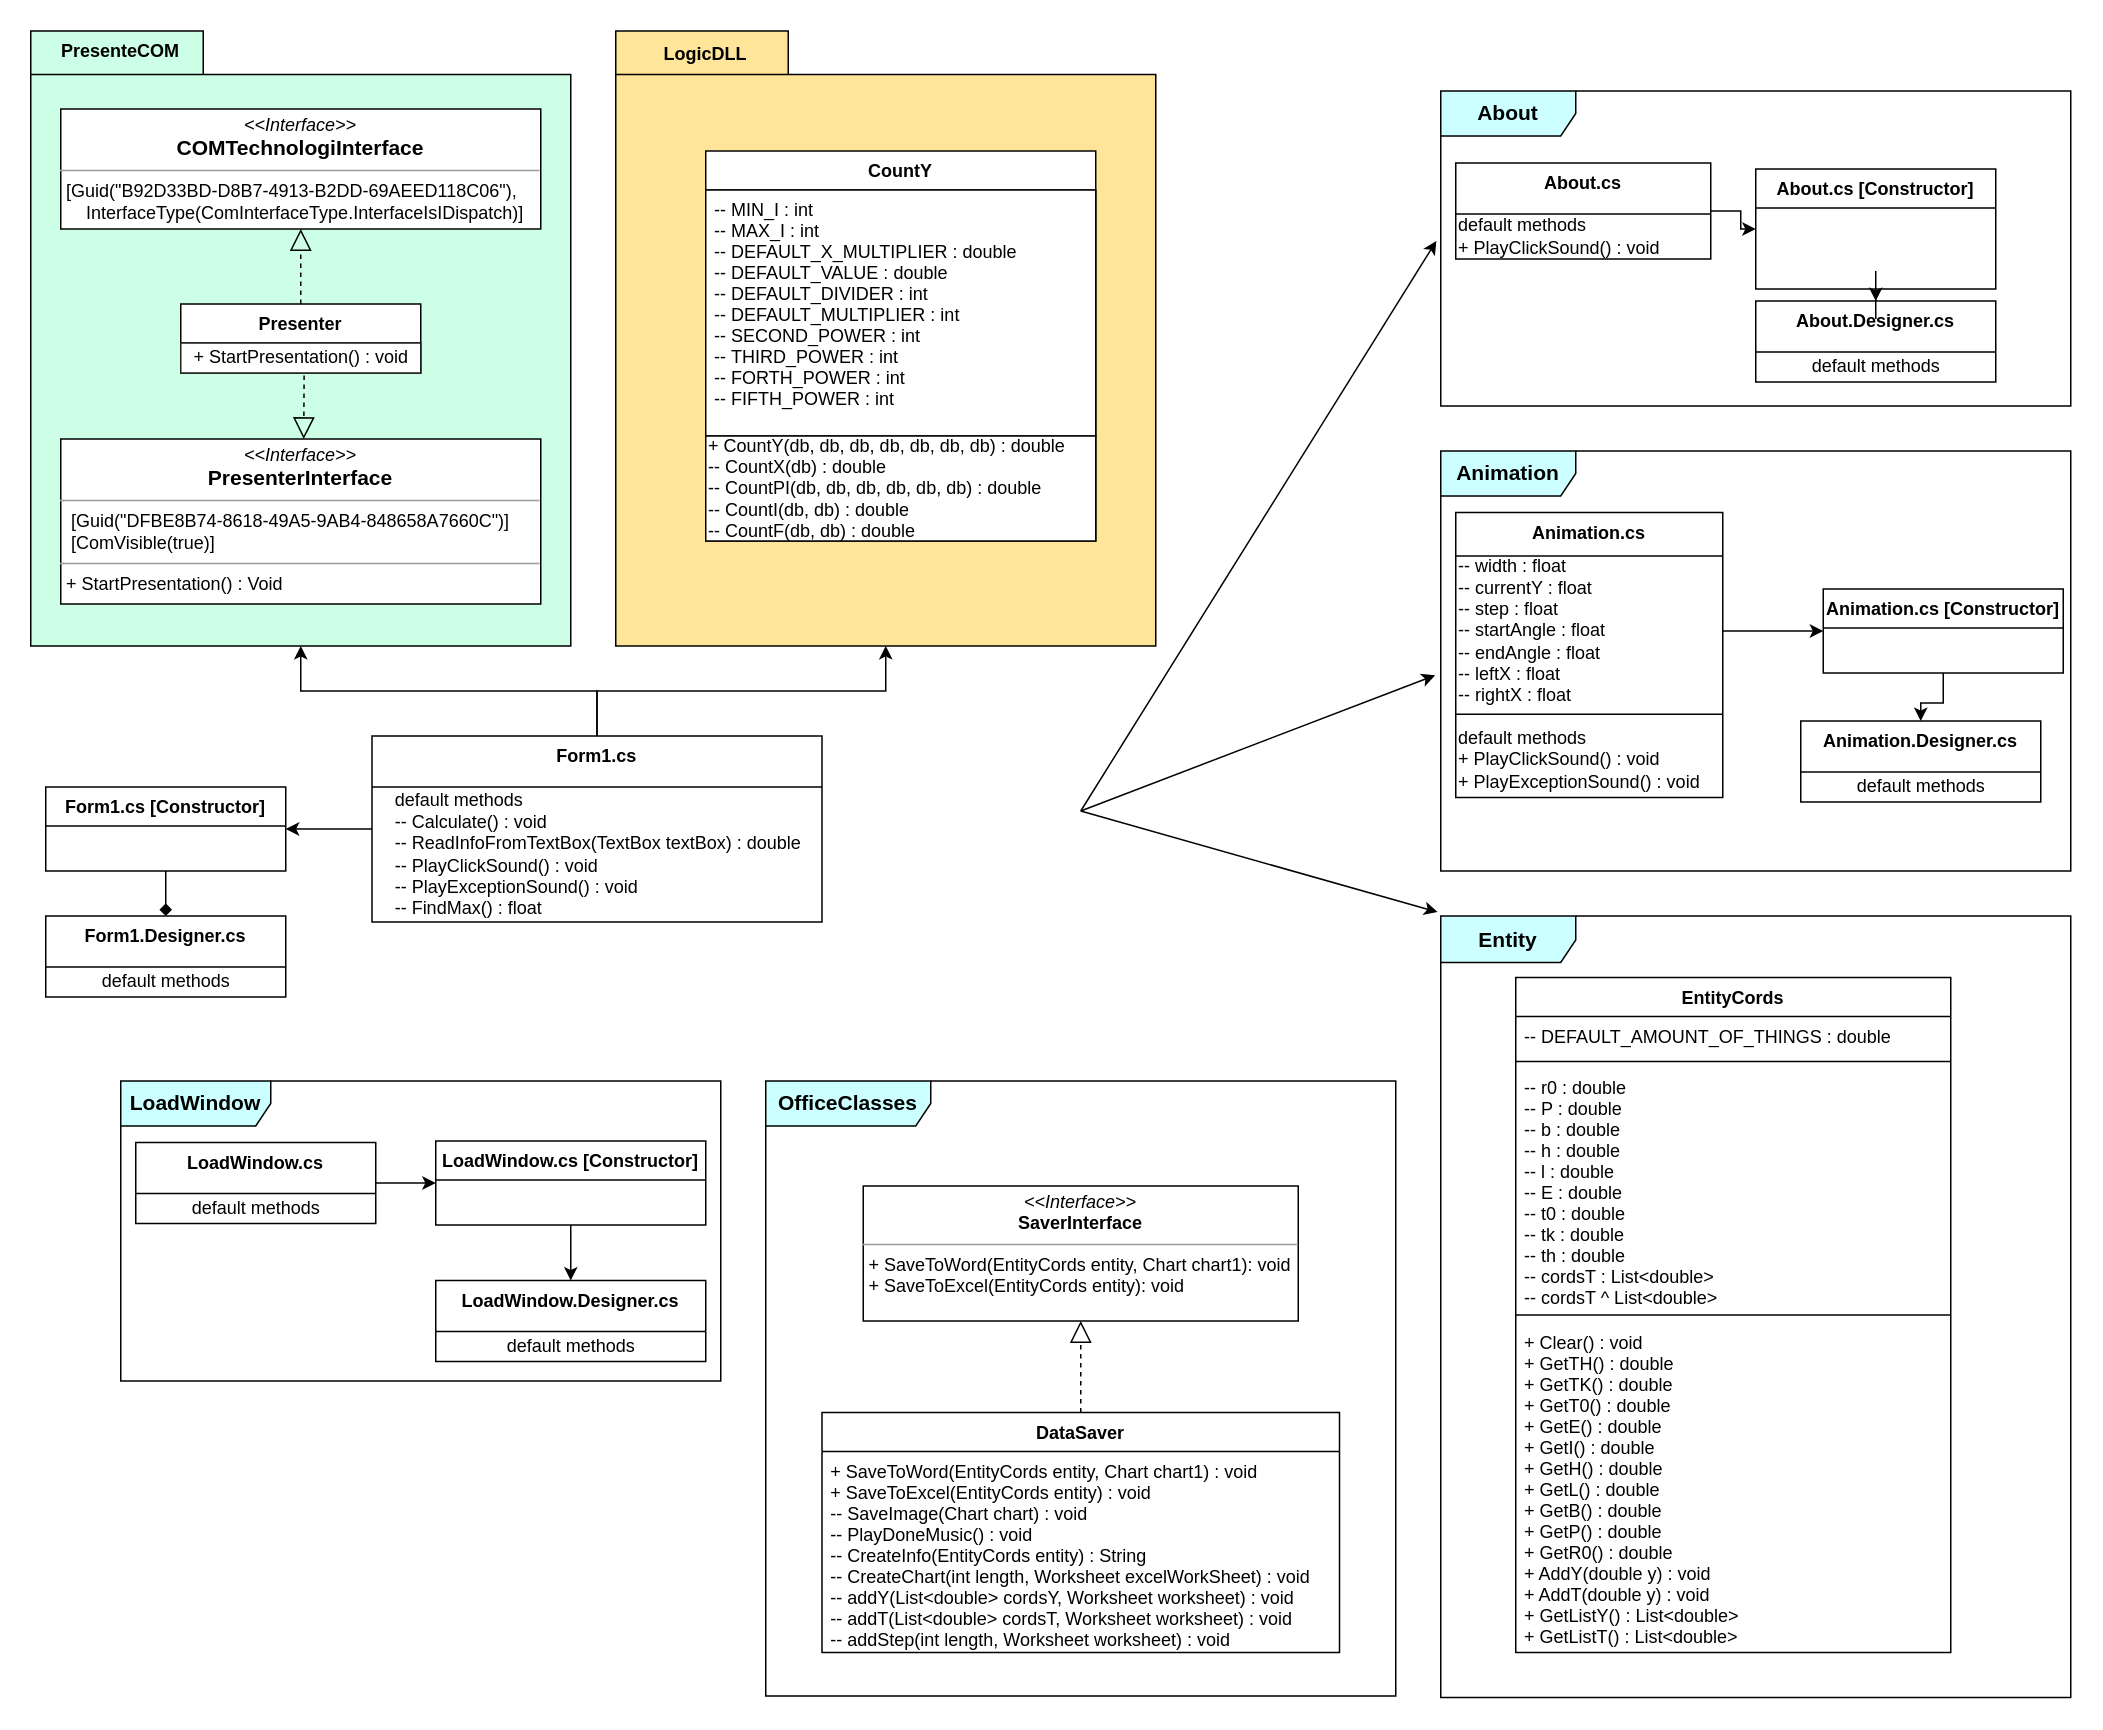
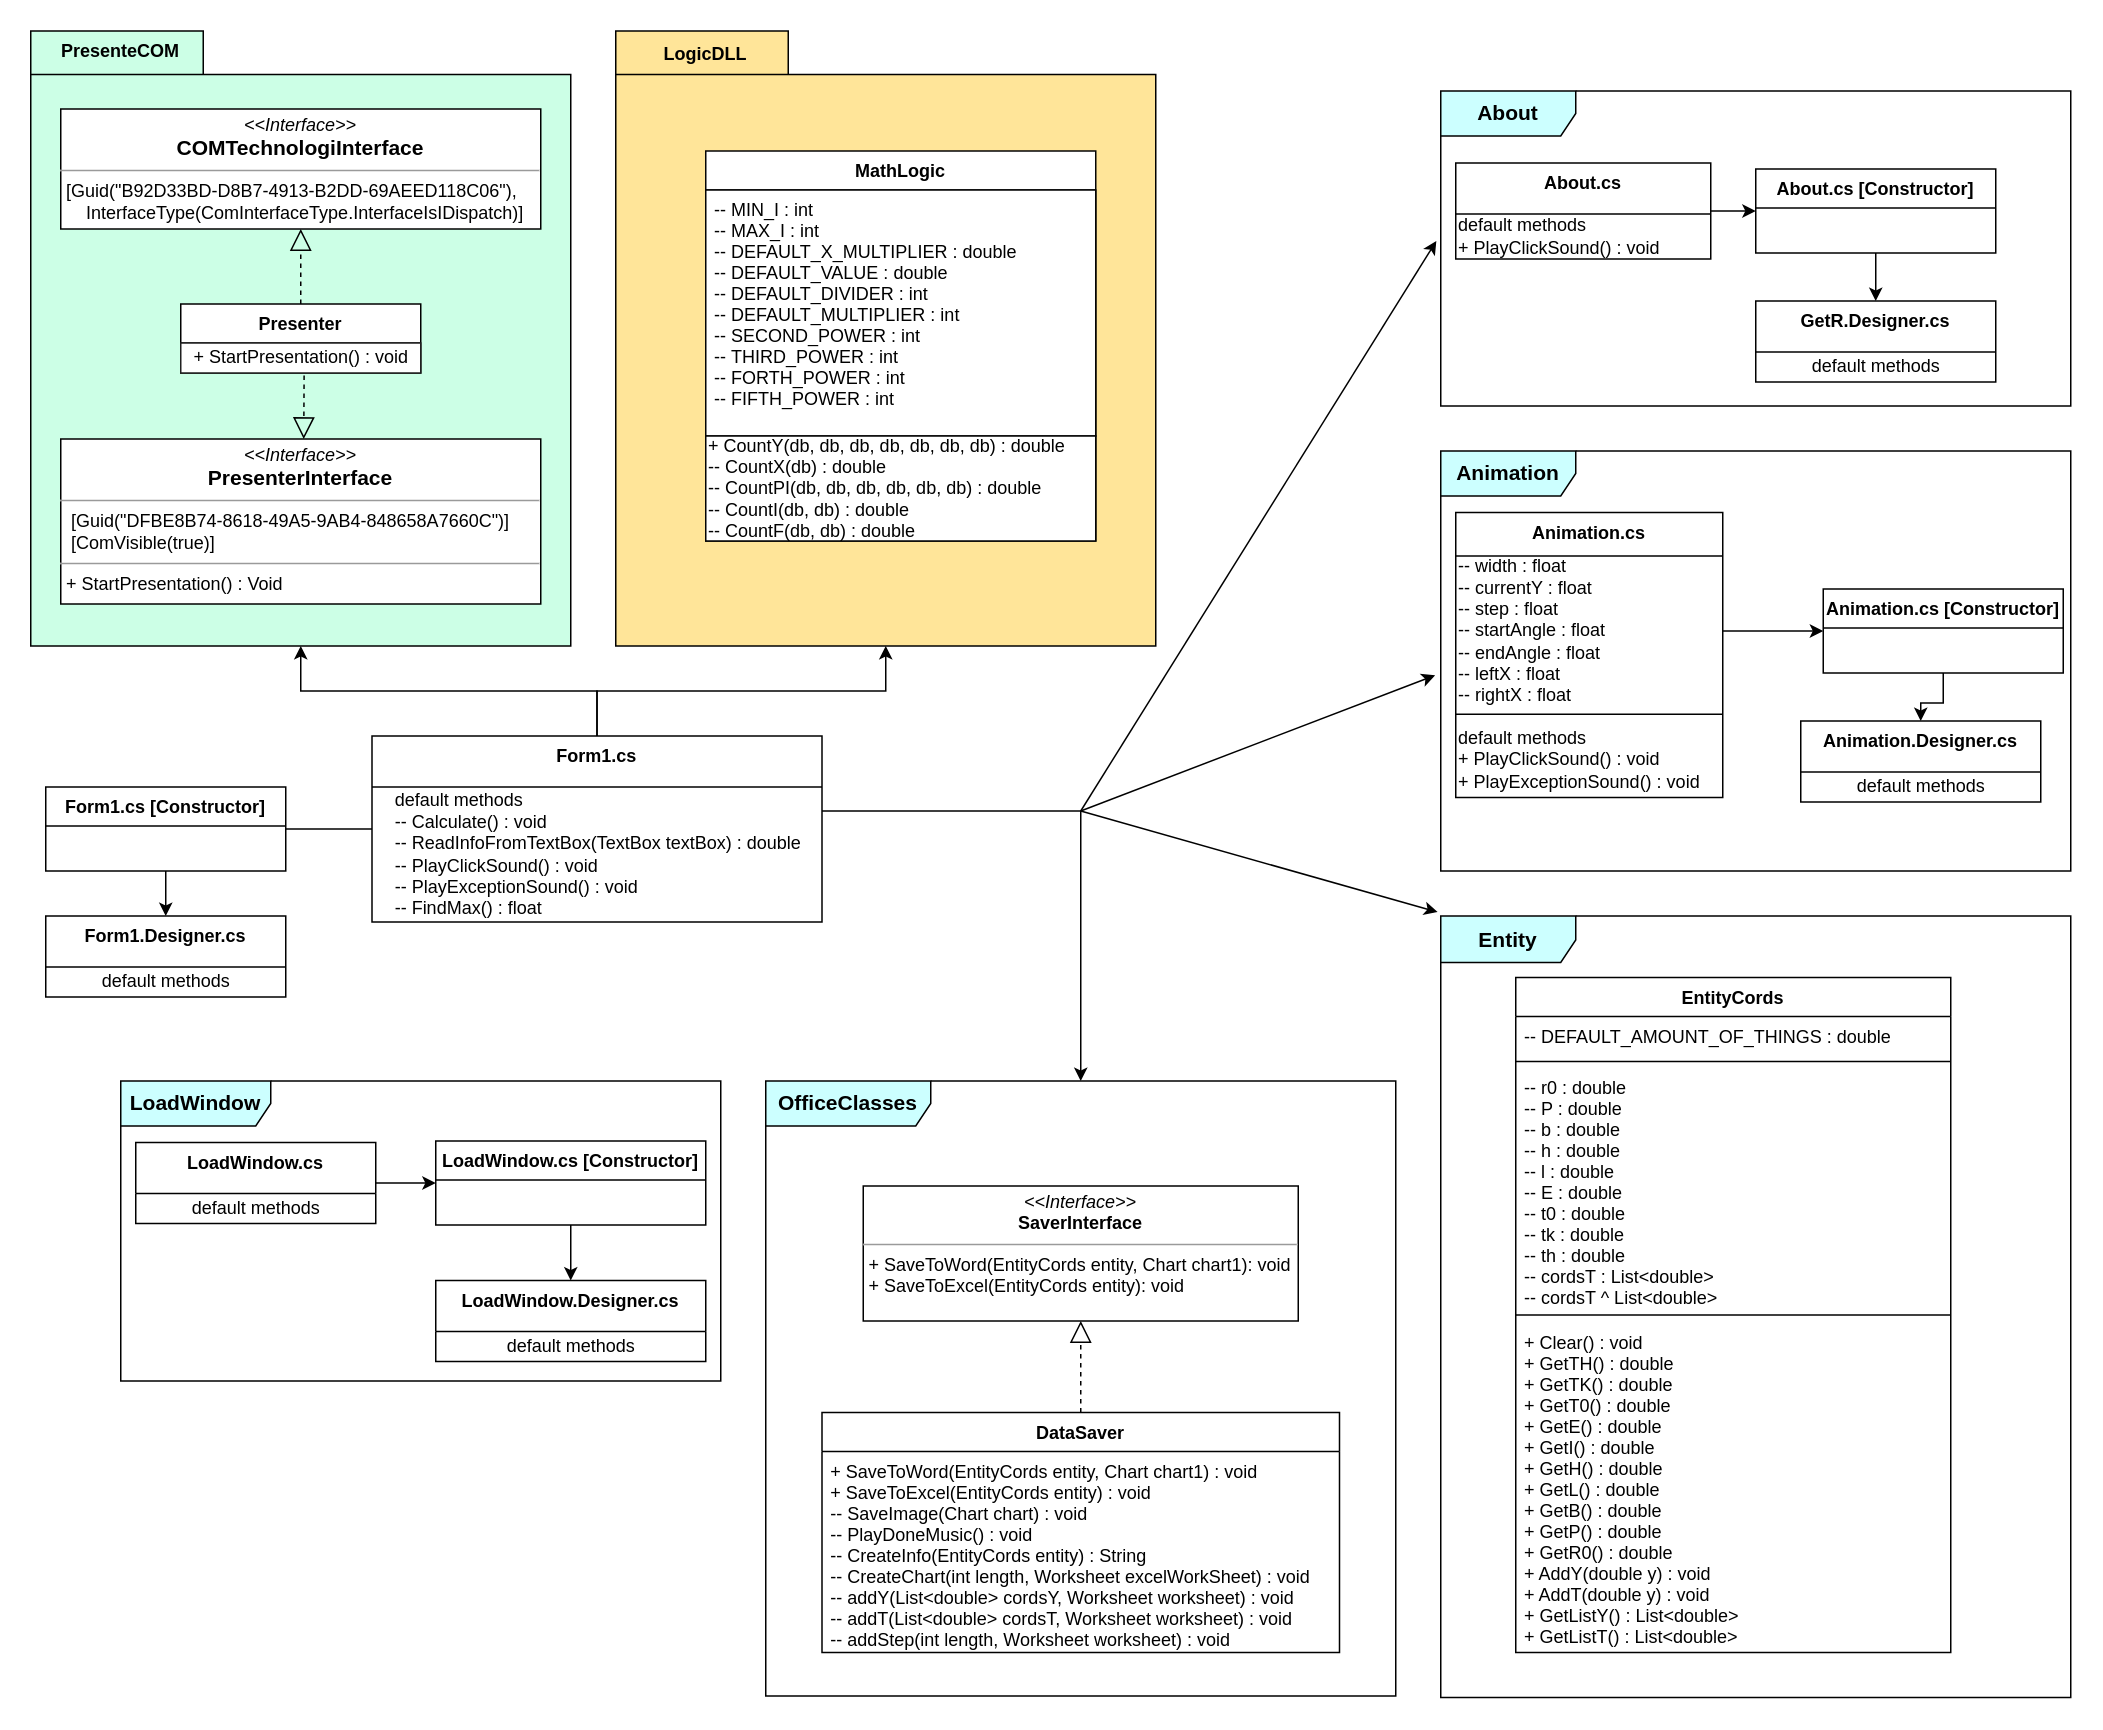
(900, 171) -> (900, 171)
(1876, 229) -> (1876, 211)
(1875, 321) -> (1875, 321)
none -> (1081, 813)
(297, 829) -> (293, 829)
(166, 903) -> (166, 904)
